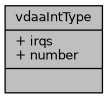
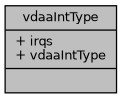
(47, 56) -> (61, 56)
